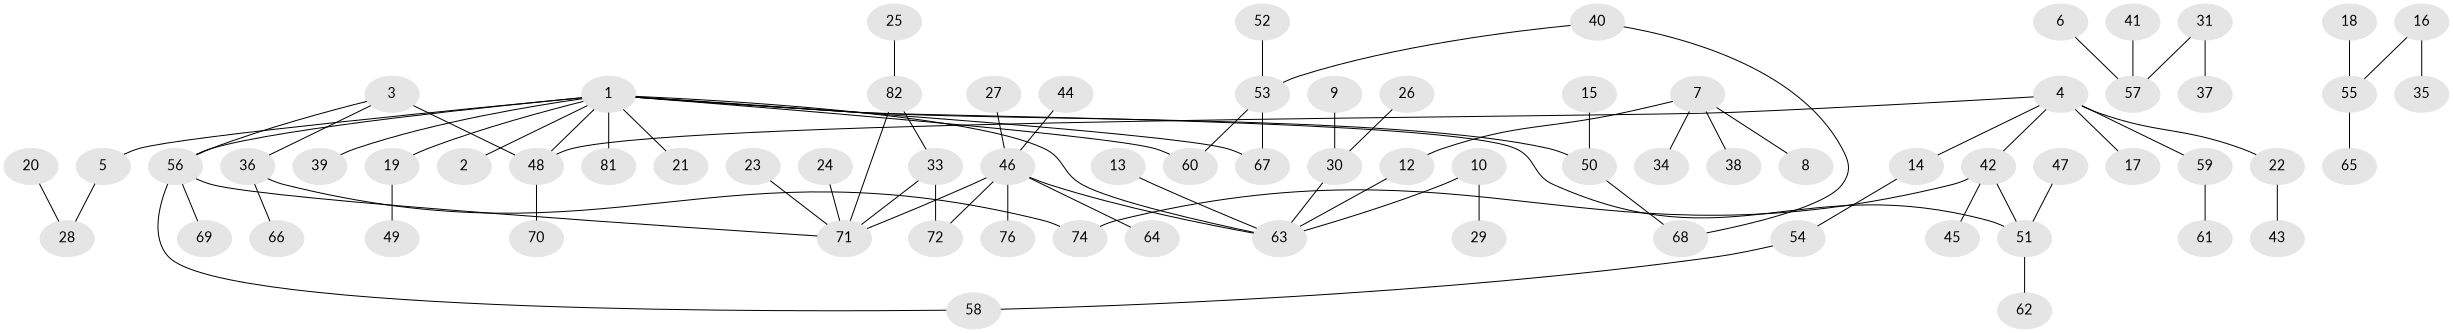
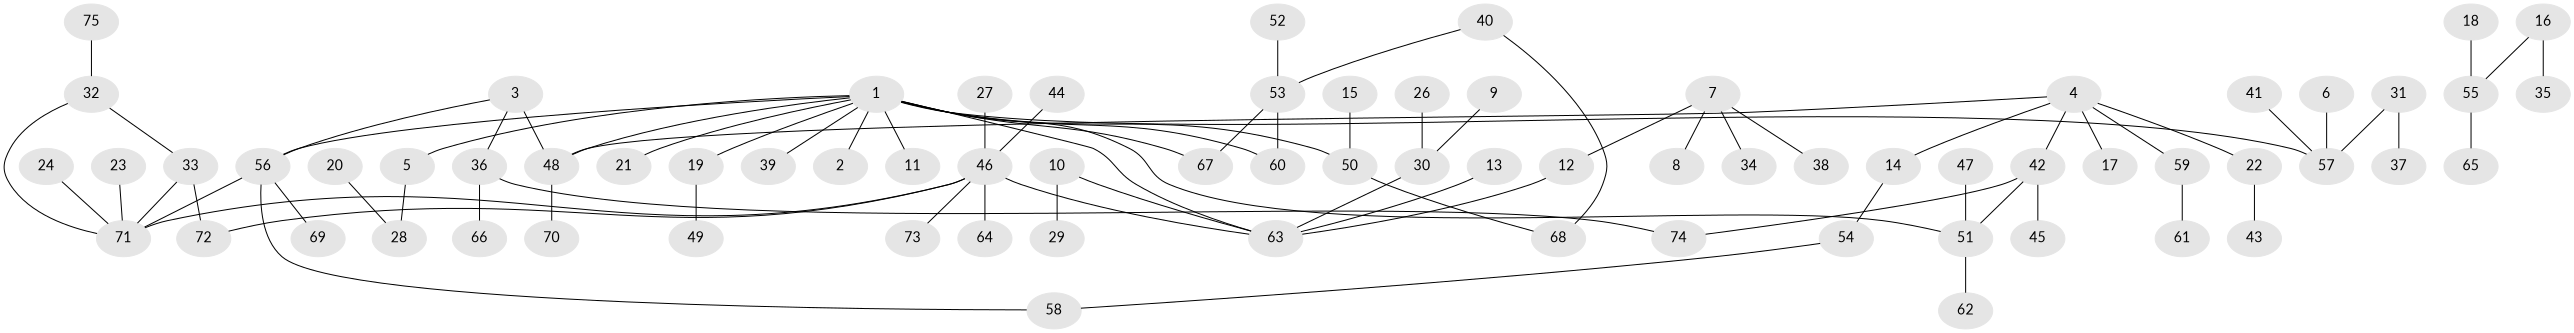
(894, 22) -> (91, 22)
(894, 94) -> (91, 94)
none -> (1781, 117)
(609, 166) -> (913, 166)
(1008, 239) -> (913, 239)
